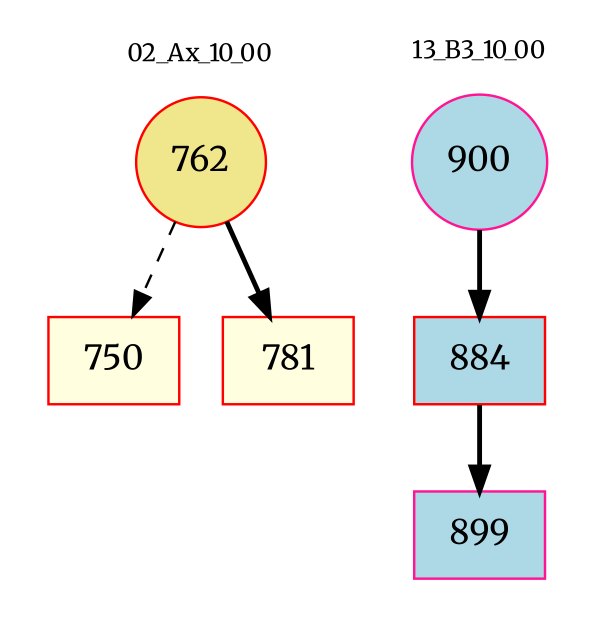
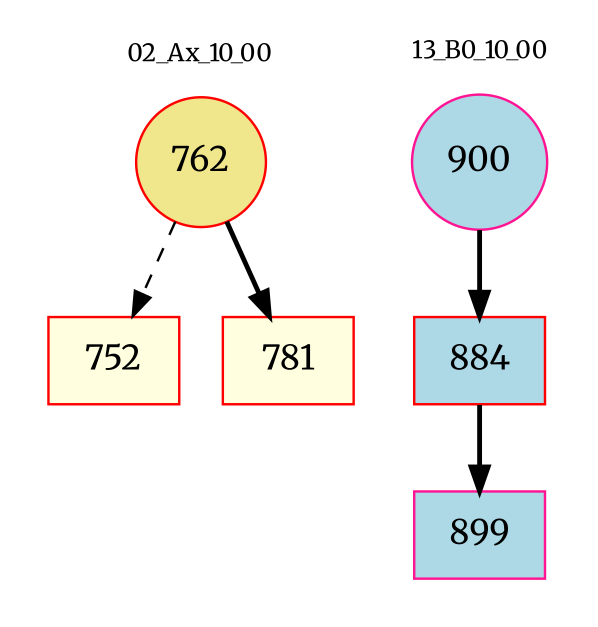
(480, 52) -> (481, 52)
(114, 361) -> (114, 361)
